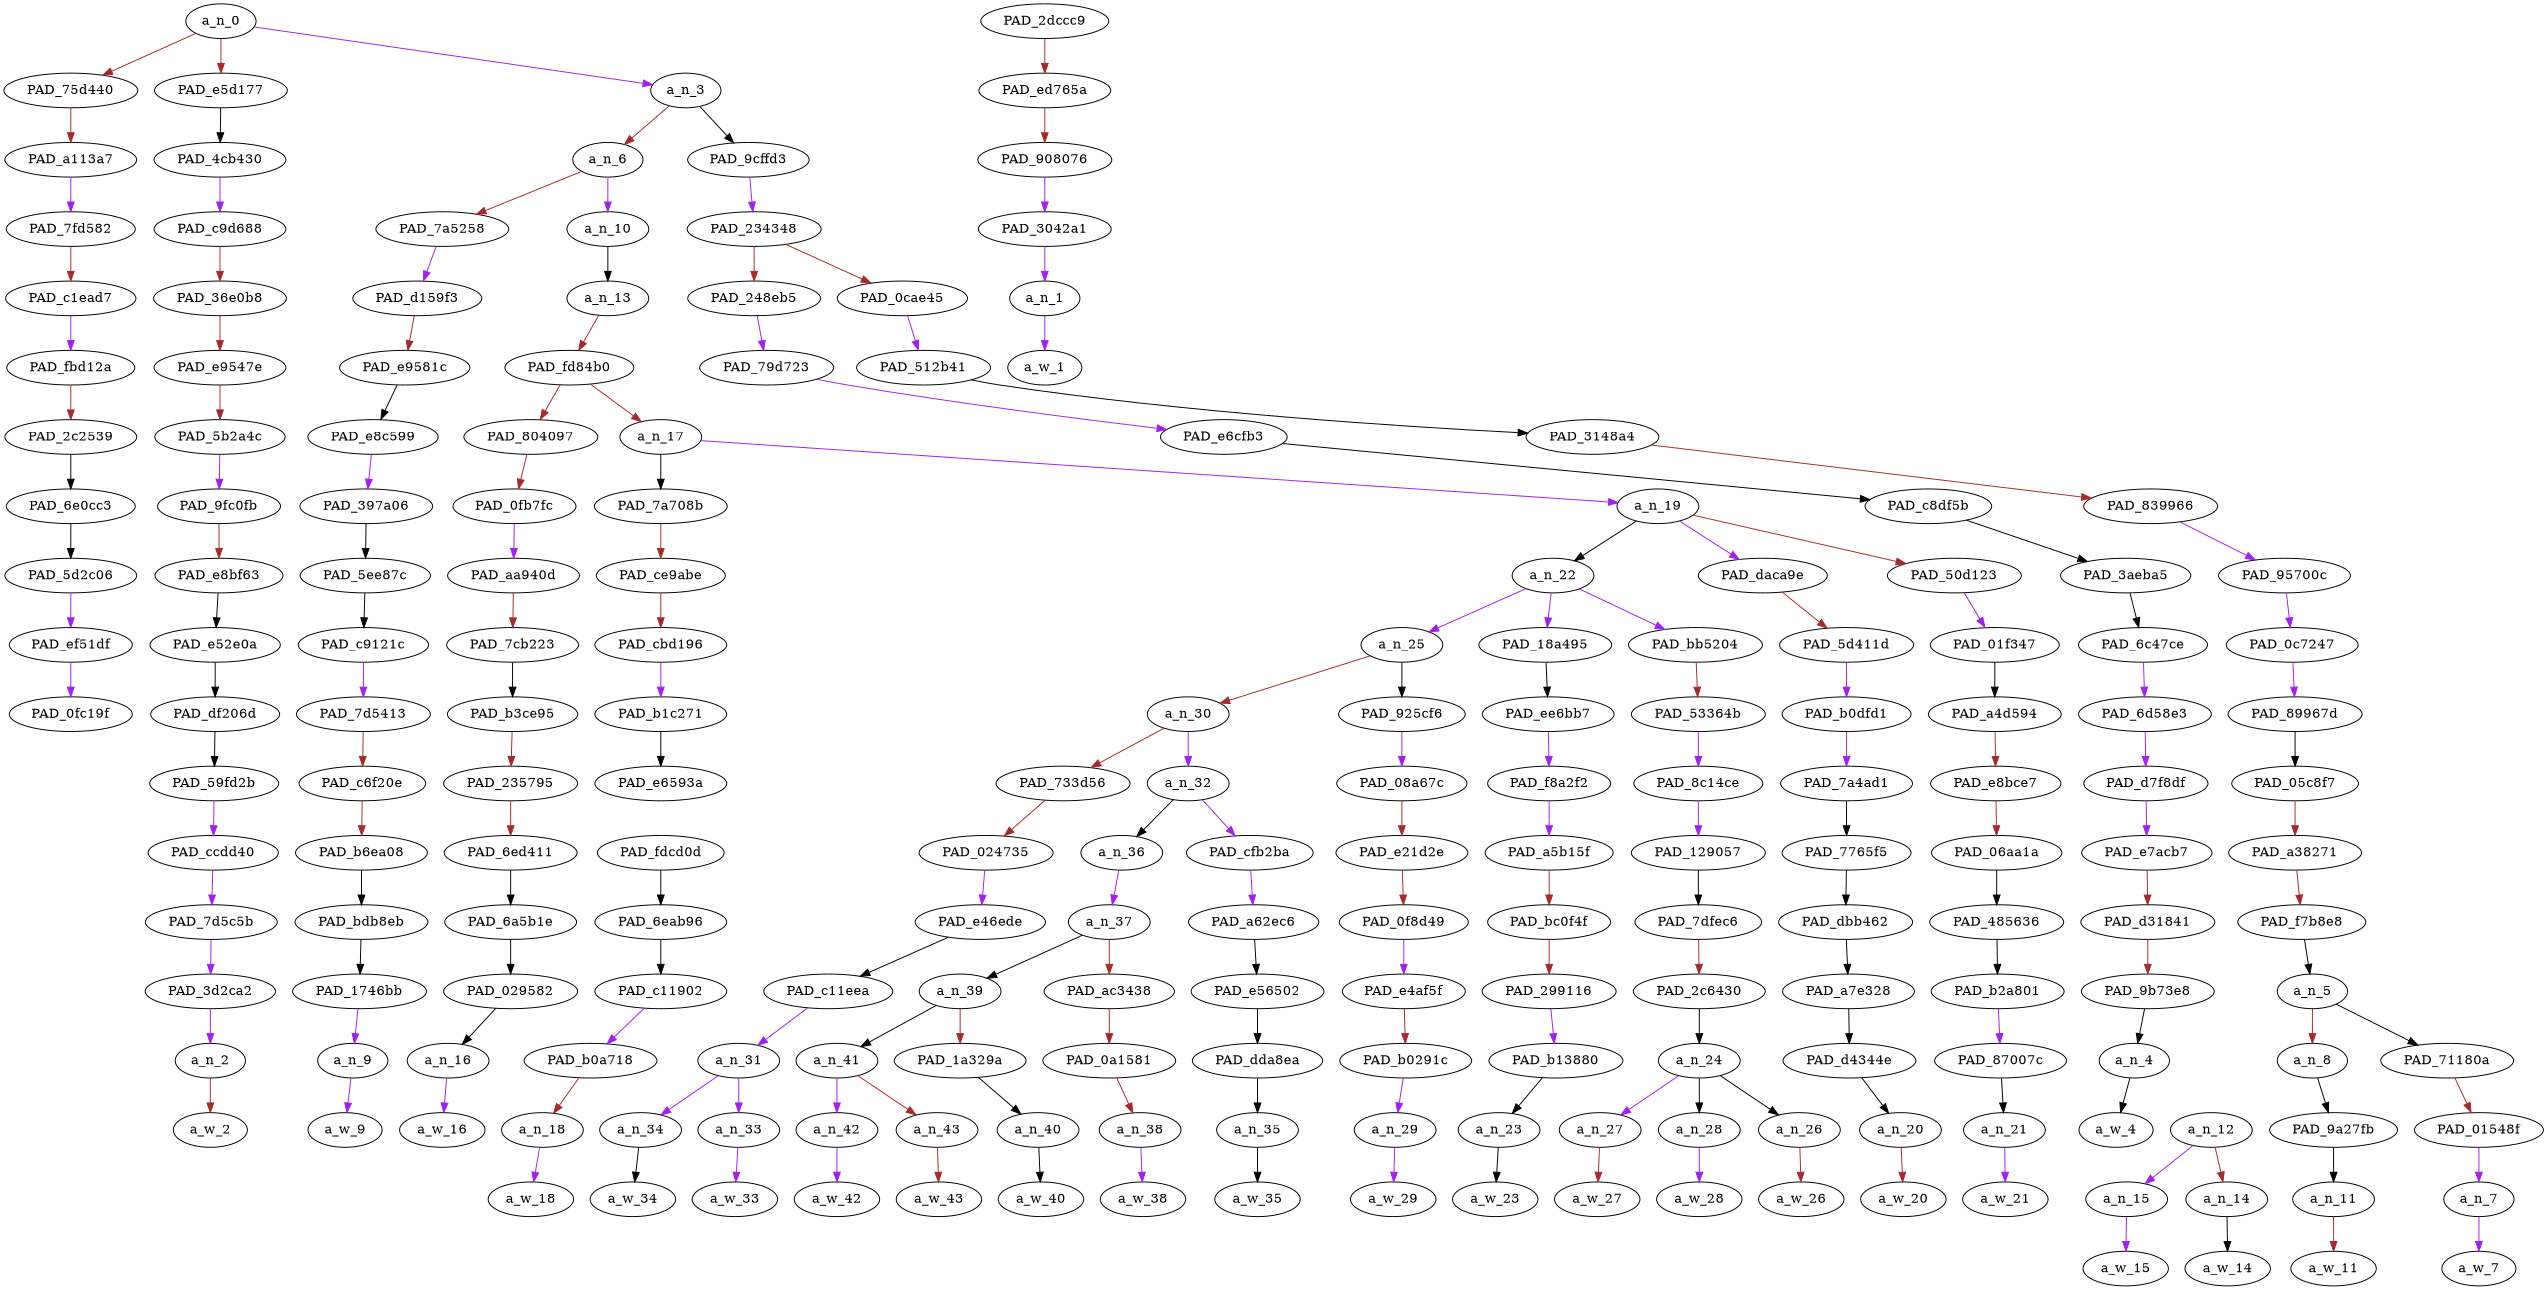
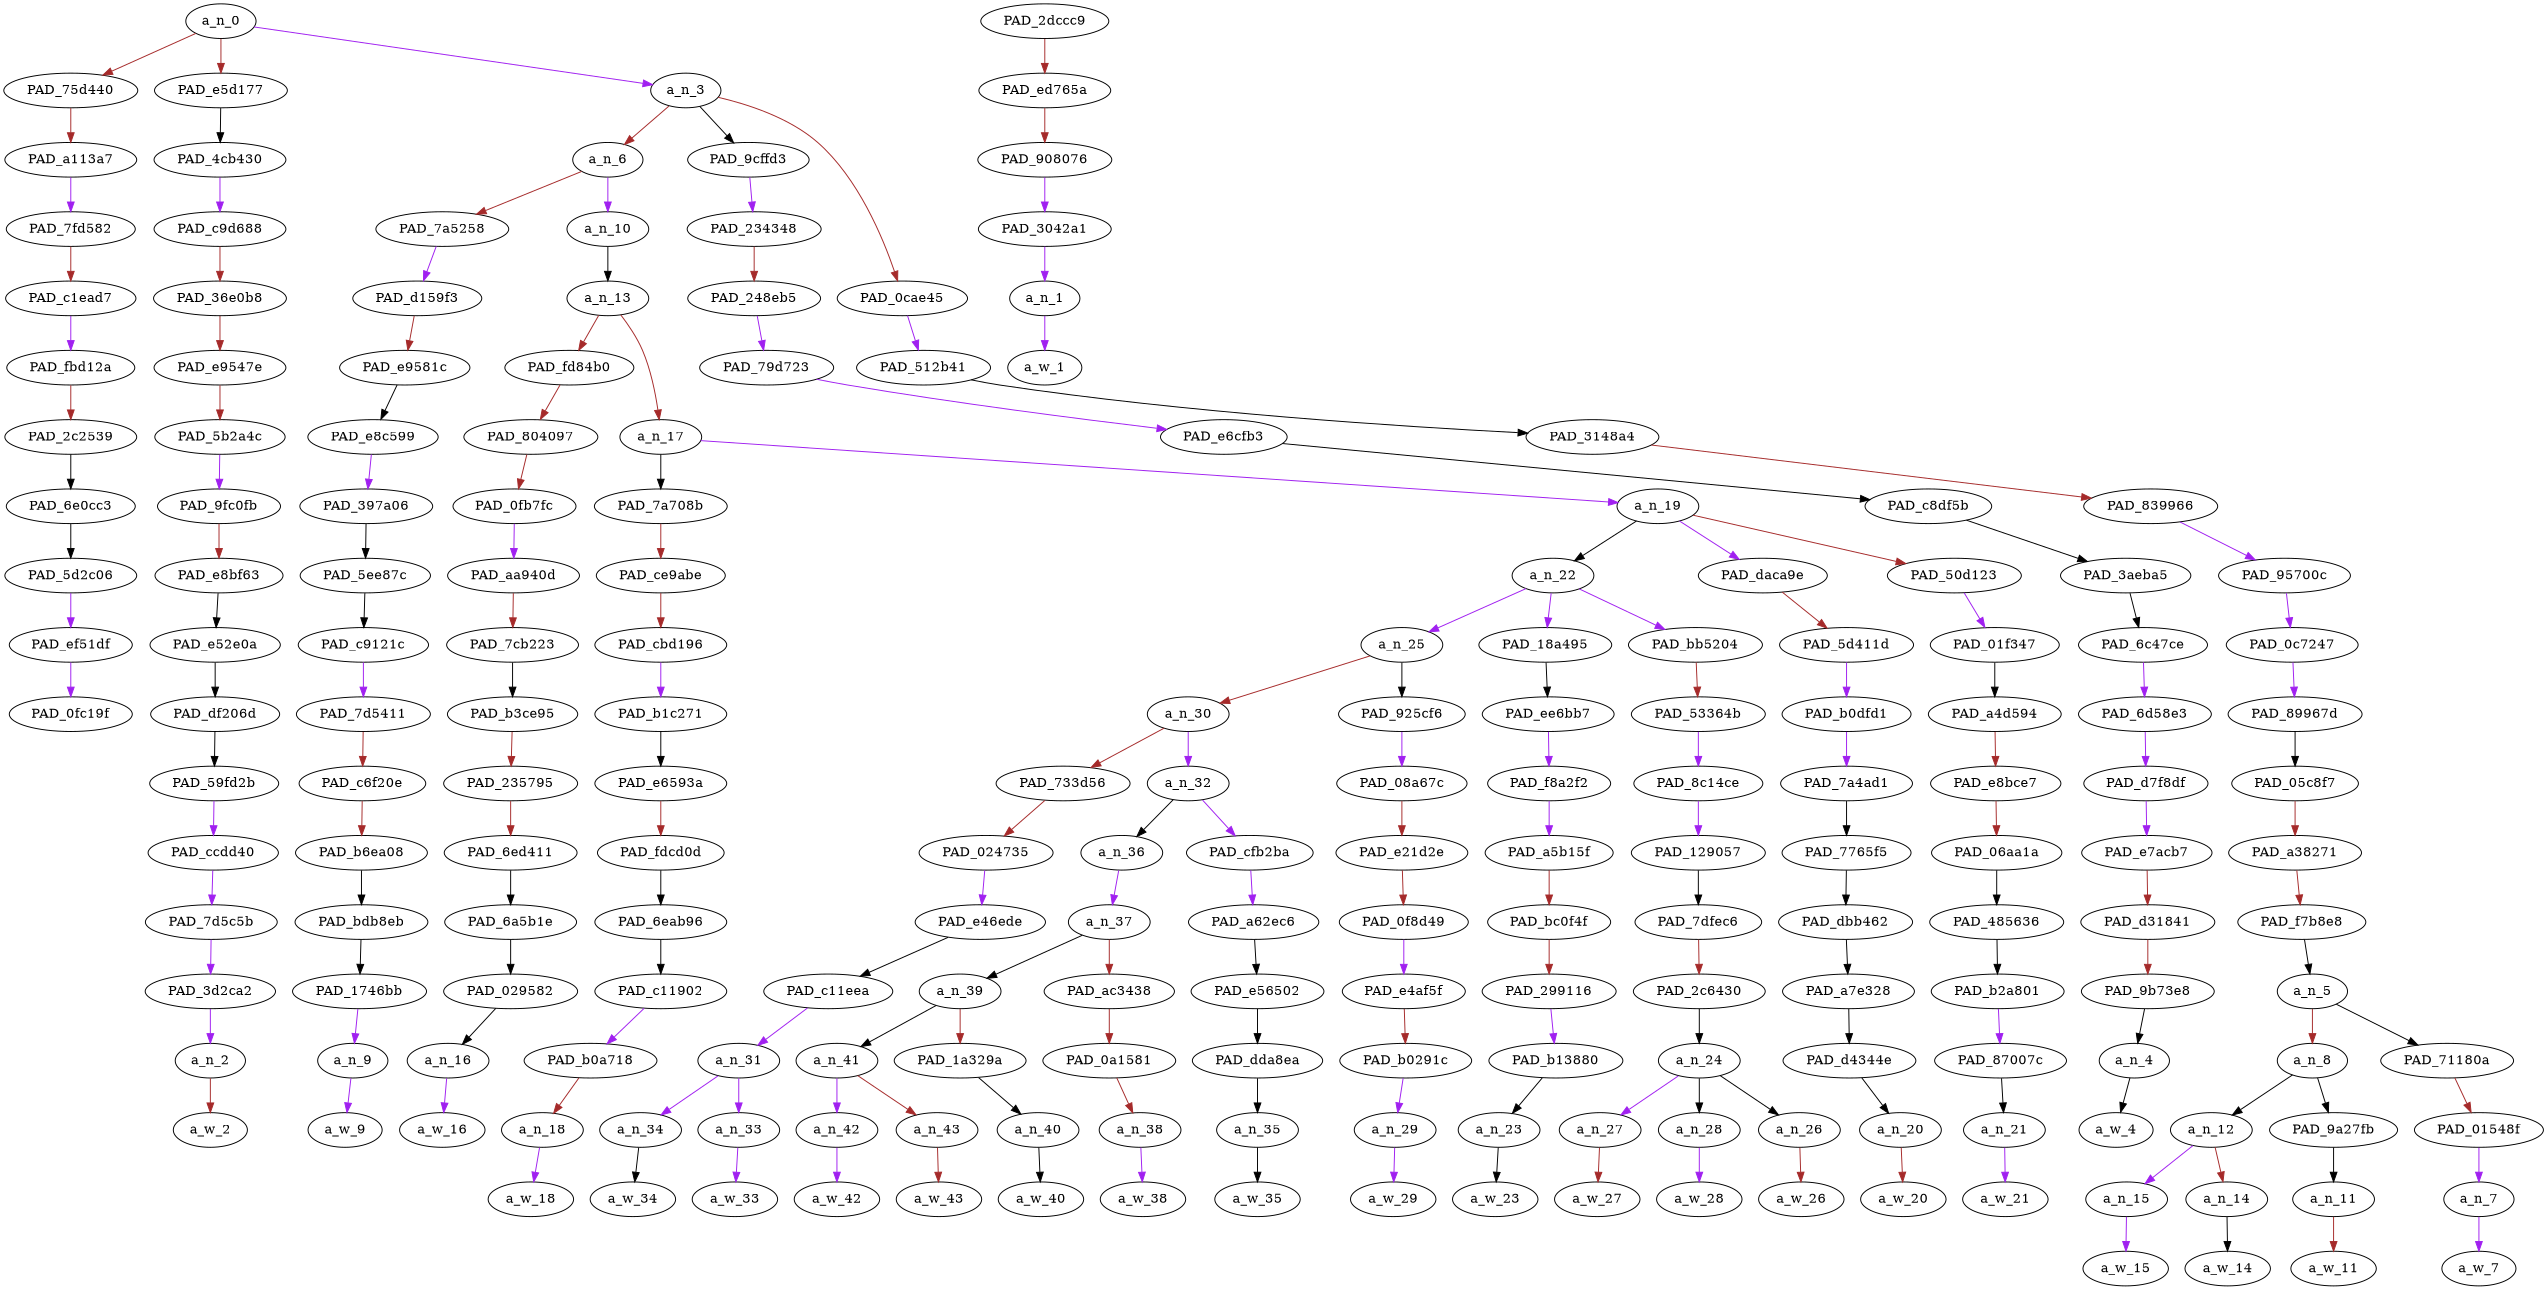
(824, 262) -> (832, 157)
(612, 400) -> (646, 360)
(363, 714) -> (363, 714)
none -> (661, 813)
none -> (2267, 1092)
